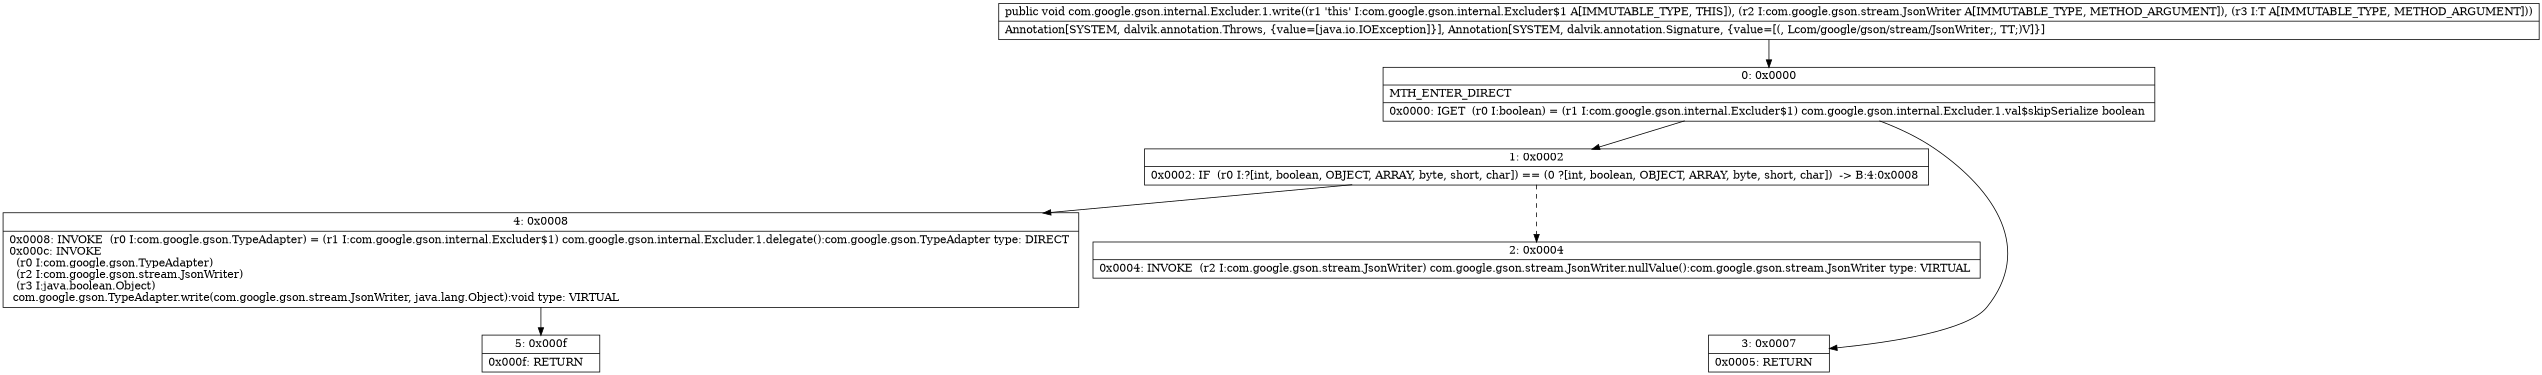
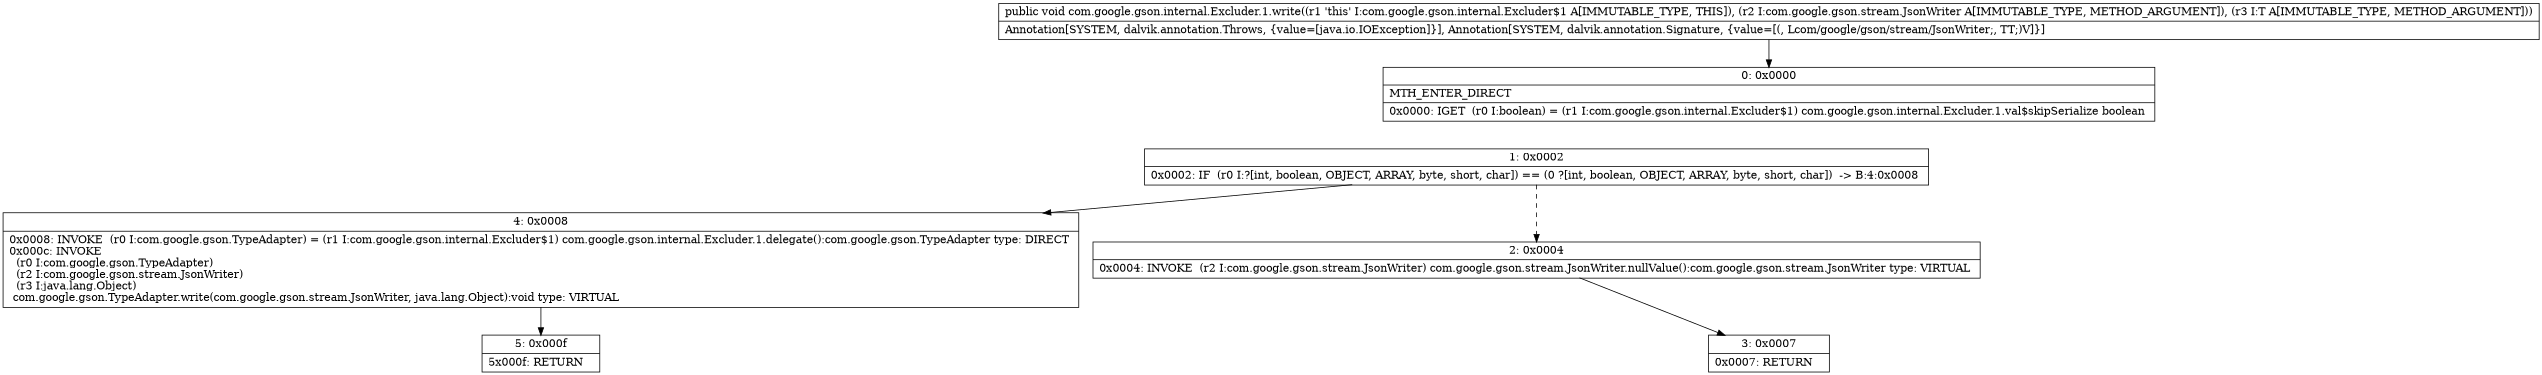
(1642, 134) -> none
(2007, 264) -> (1649, 305)
(82, 286) -> (73, 286)
(541, 362) -> (541, 362)
(1769, 362) -> (1769, 362)
